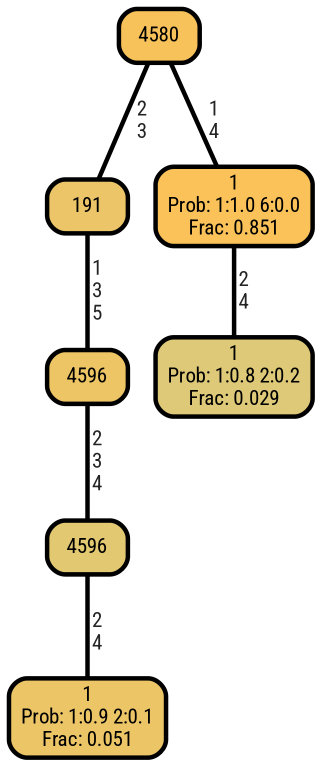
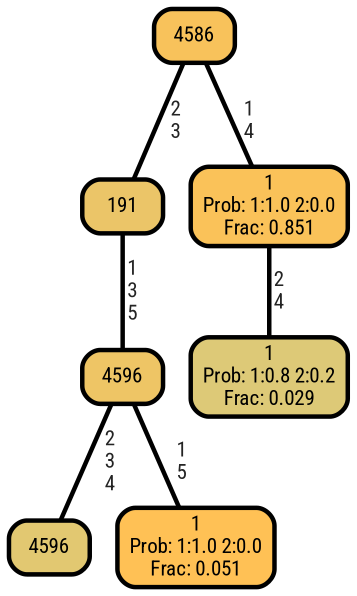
(159, 36) -> (194, 36)
(234, 206) -> (269, 206)
none -> (196, 547)
(88, 718) -> none
